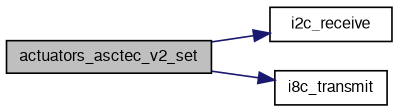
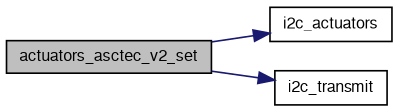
(331, 24) -> (331, 24)
(331, 88) -> (331, 88)
